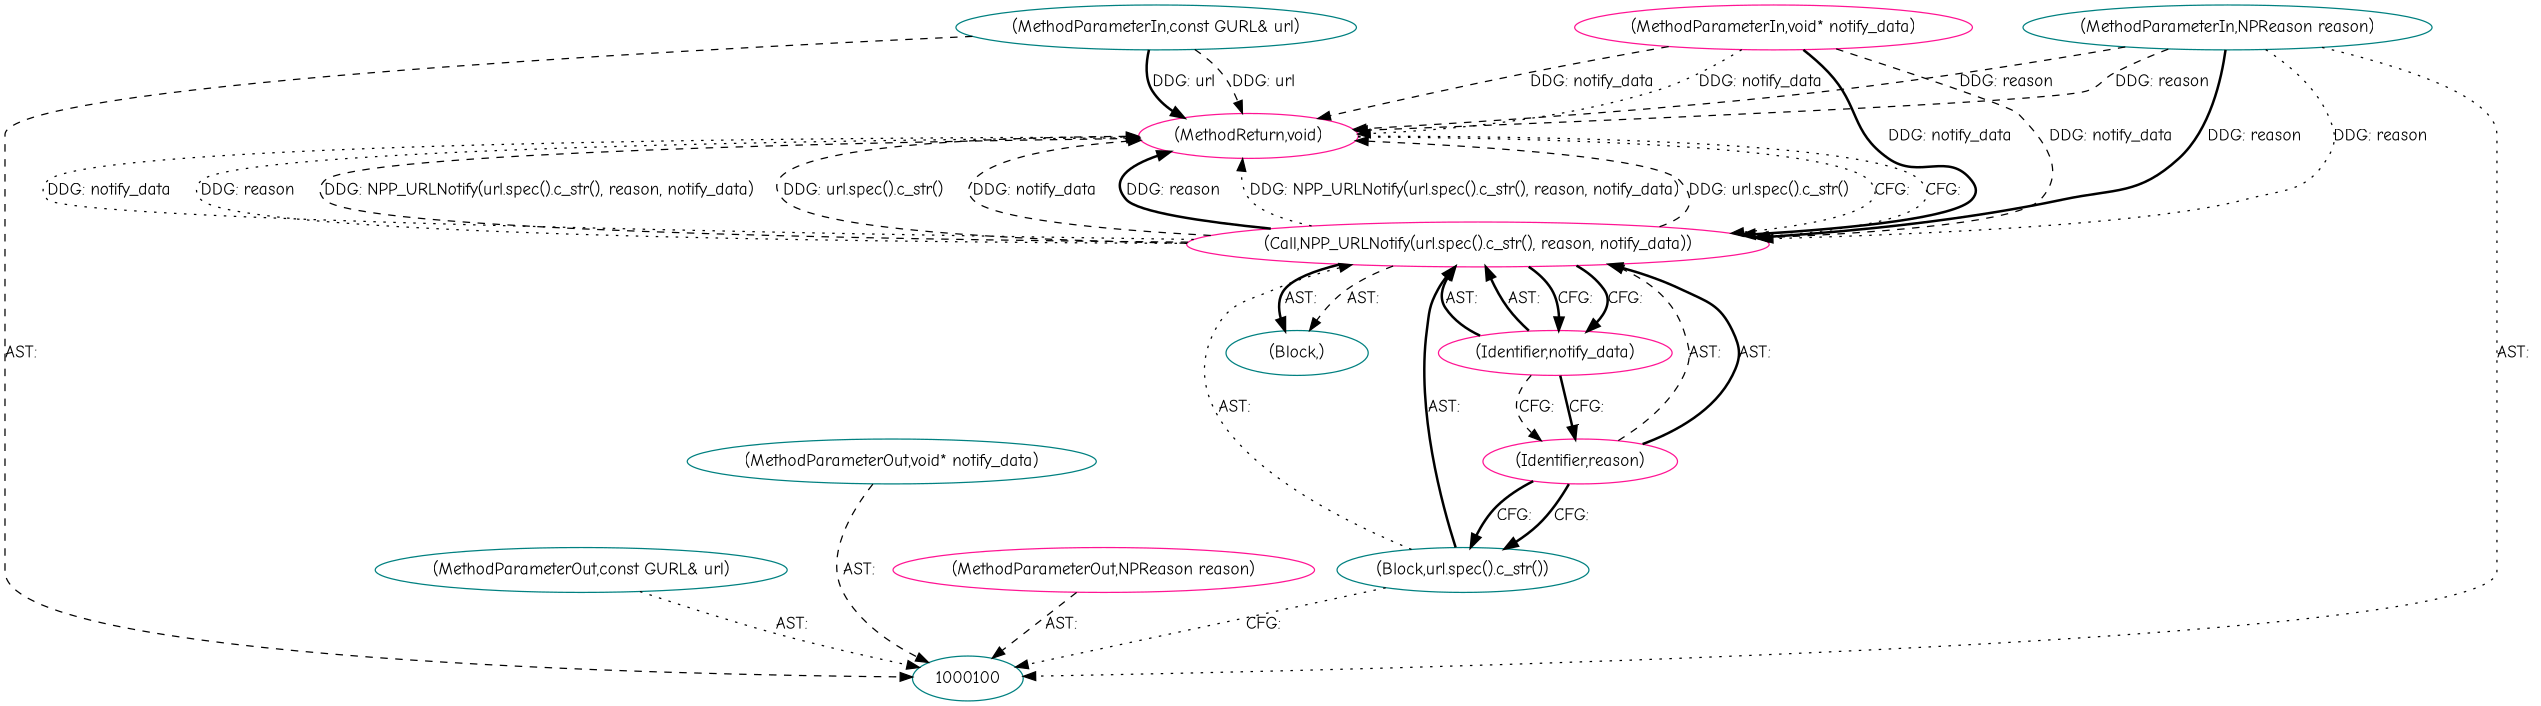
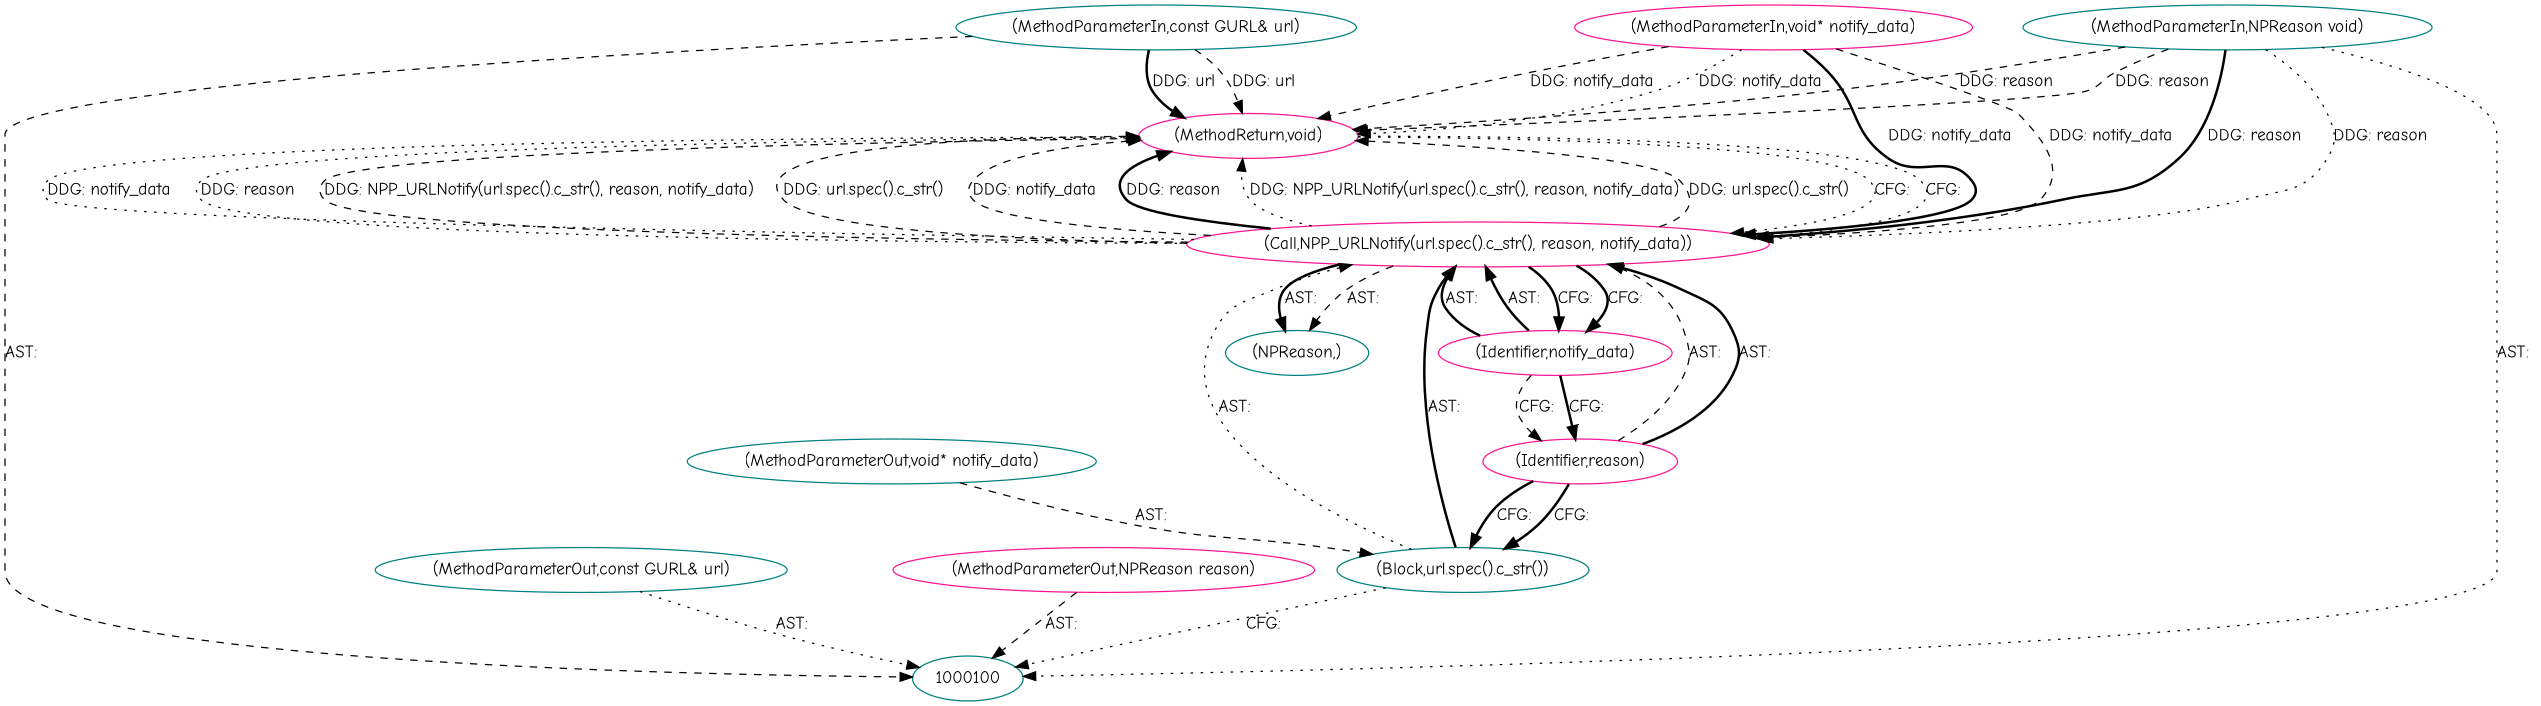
(2228, 27) -> (2228, 27)
(1297, 353) -> (1297, 353)
(840, 584) -> (1158, 529)
